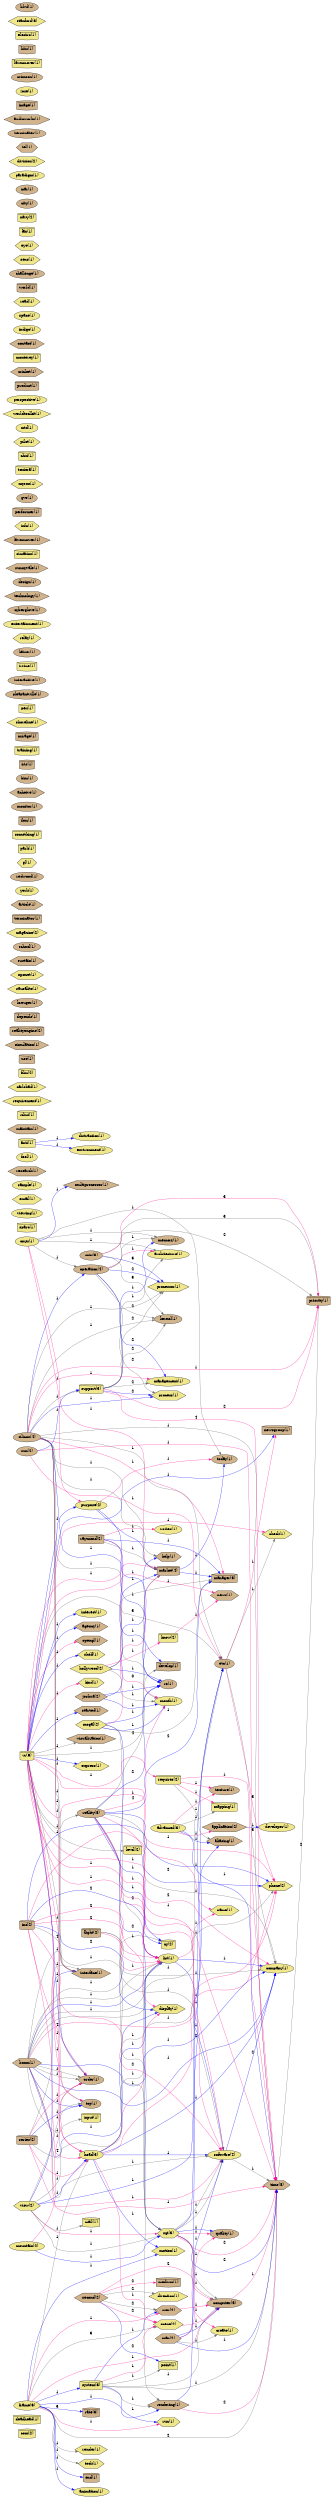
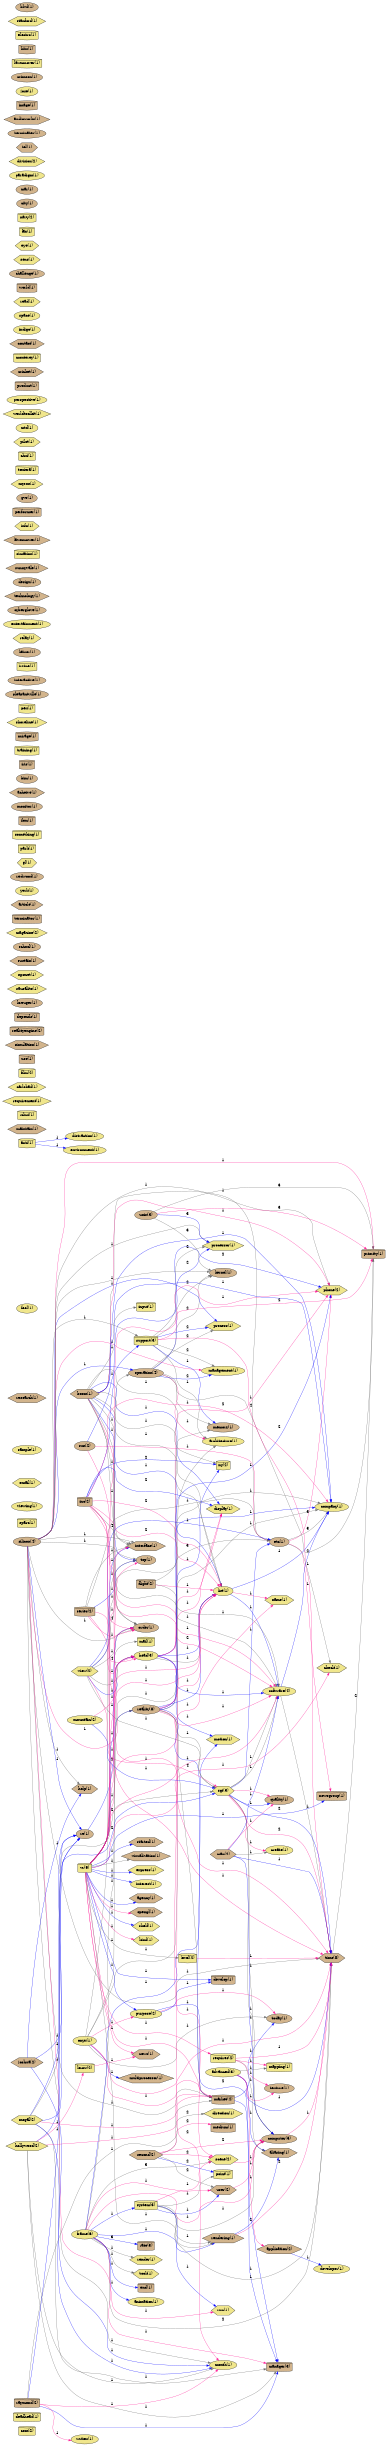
(27, 21) -> (27, 21)
(126, 1590) -> (140, 2137)
(133, 1677) -> (112, 2404)
(145, 1745) -> (105, 1798)
(119, 1750) -> (112, 1957)
(133, 1798) -> (188, 2132)
none -> (210, 2047)
